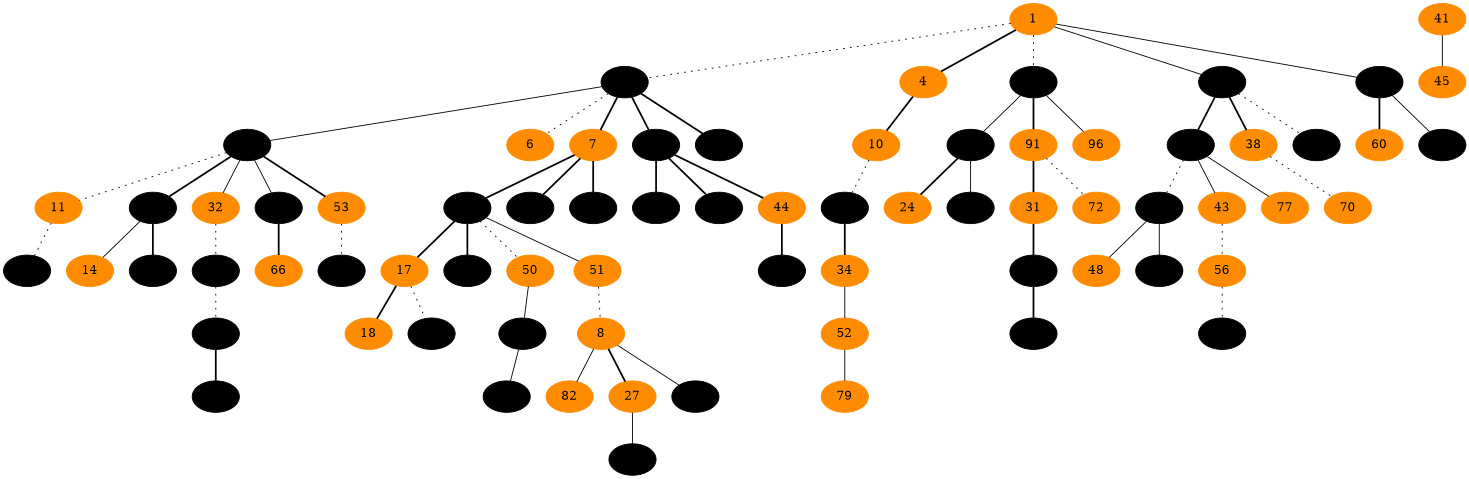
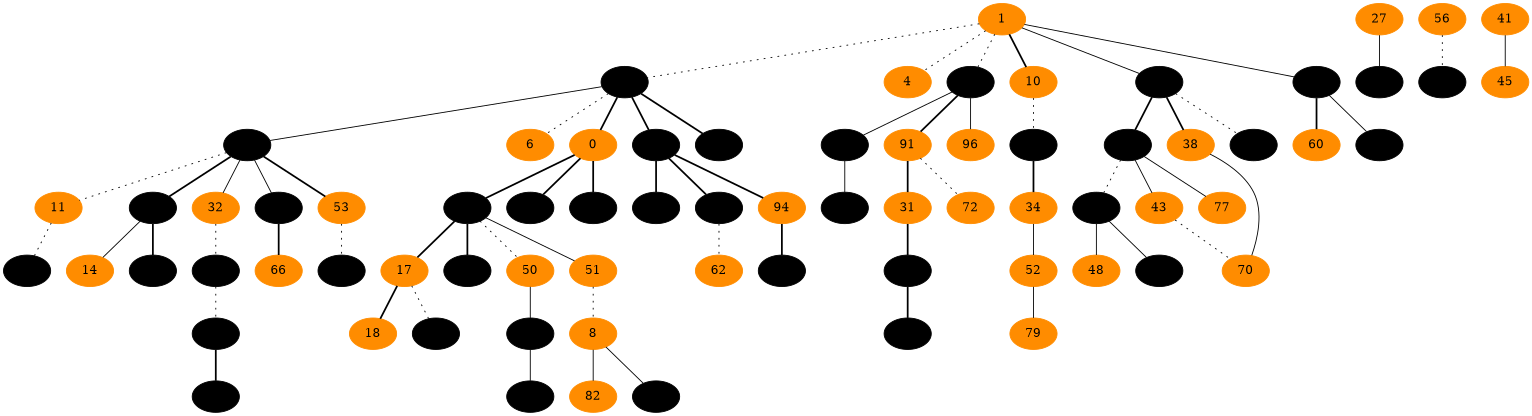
(978, 51) -> (955, 51)
(900, 114) -> (1018, 51)
(593, 145) -> (593, 145)
(1301, 177) -> (1255, 195)
(782, 208) -> (782, 208)
(908, 208) -> none
(1222, 239) -> (1203, 239)
none -> (719, 271)
(617, 365) -> none
